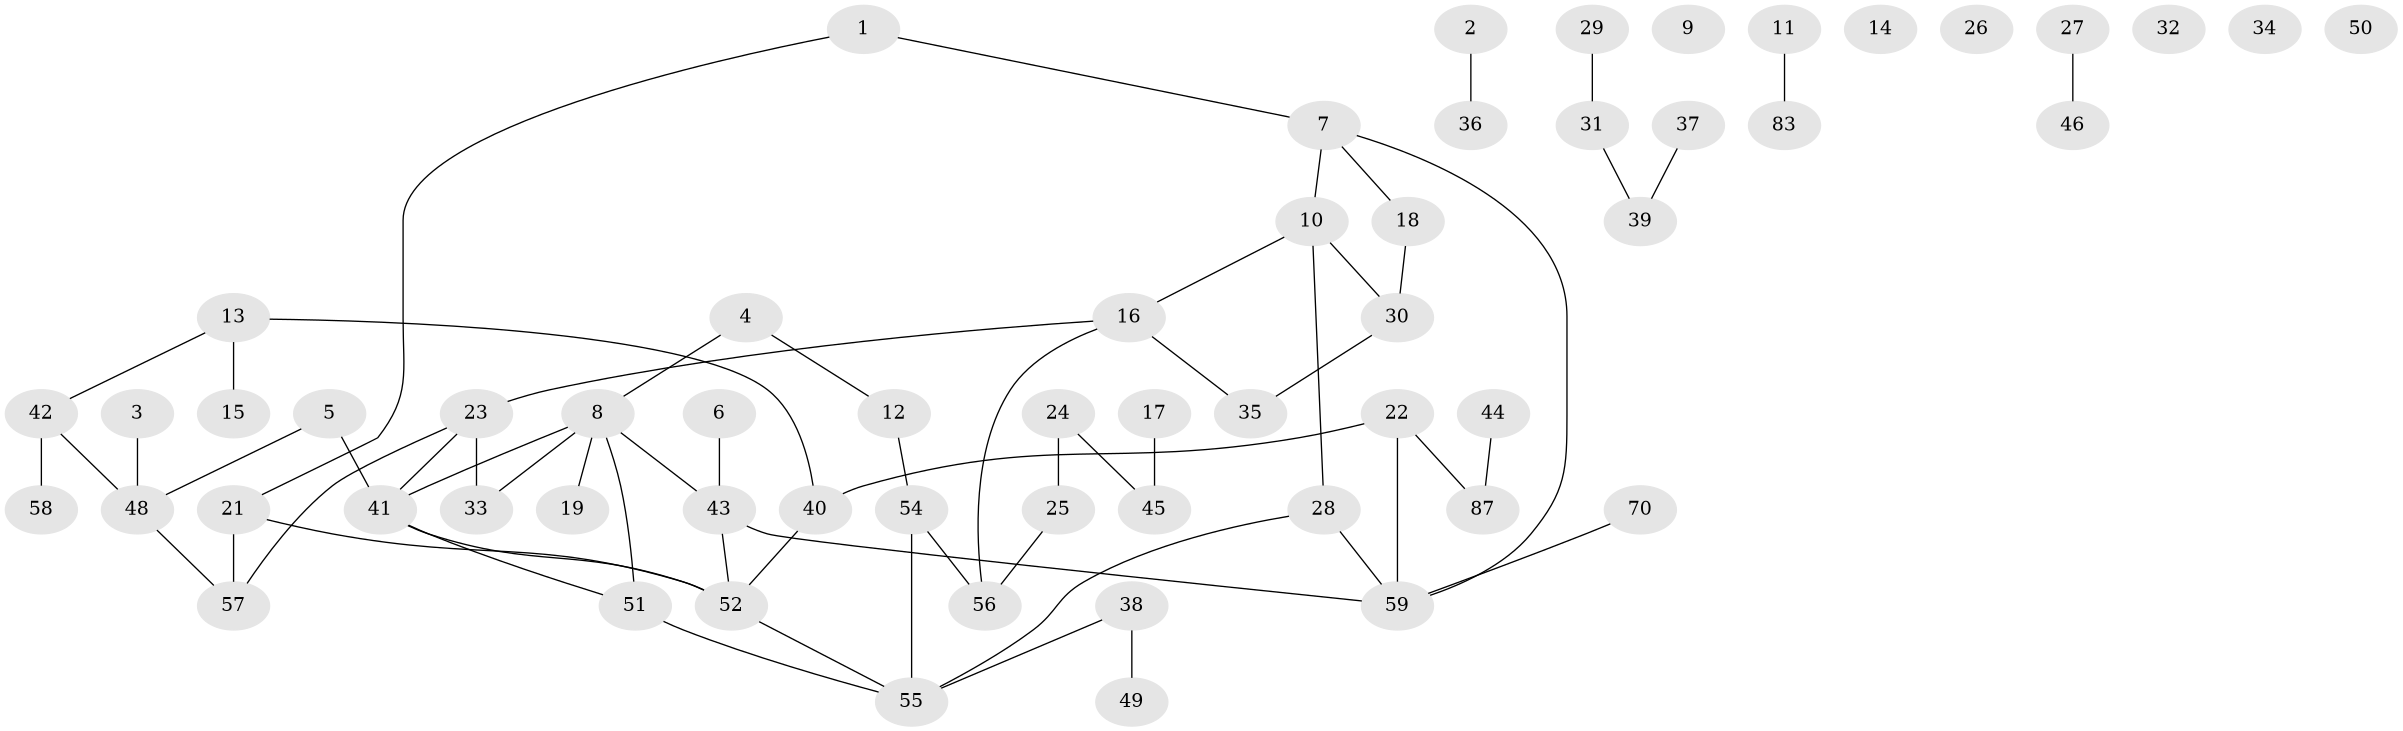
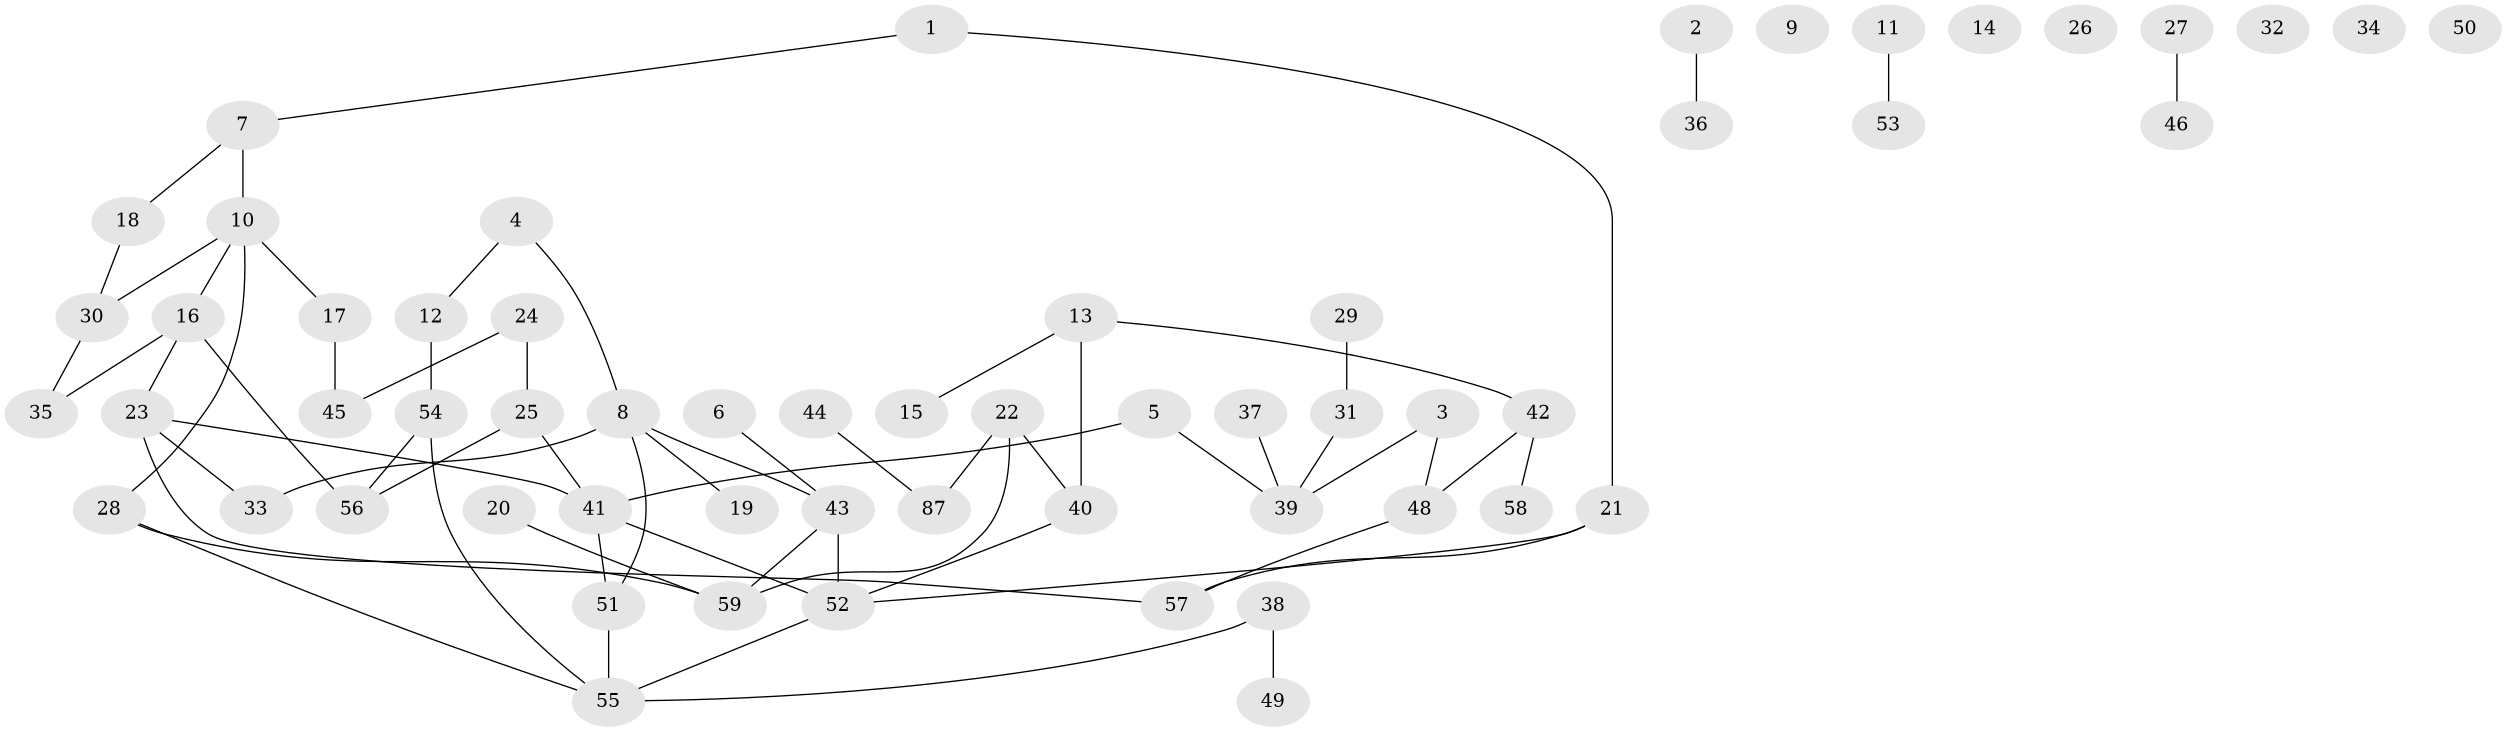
(1785, 125) -> (1889, 125)
none -> (289, 270)
(1567, 342) -> none
(488, 460) -> (561, 462)
(234, 462) -> (1221, 462)
none -> (1365, 462)
(1640, 510) -> (499, 510)
